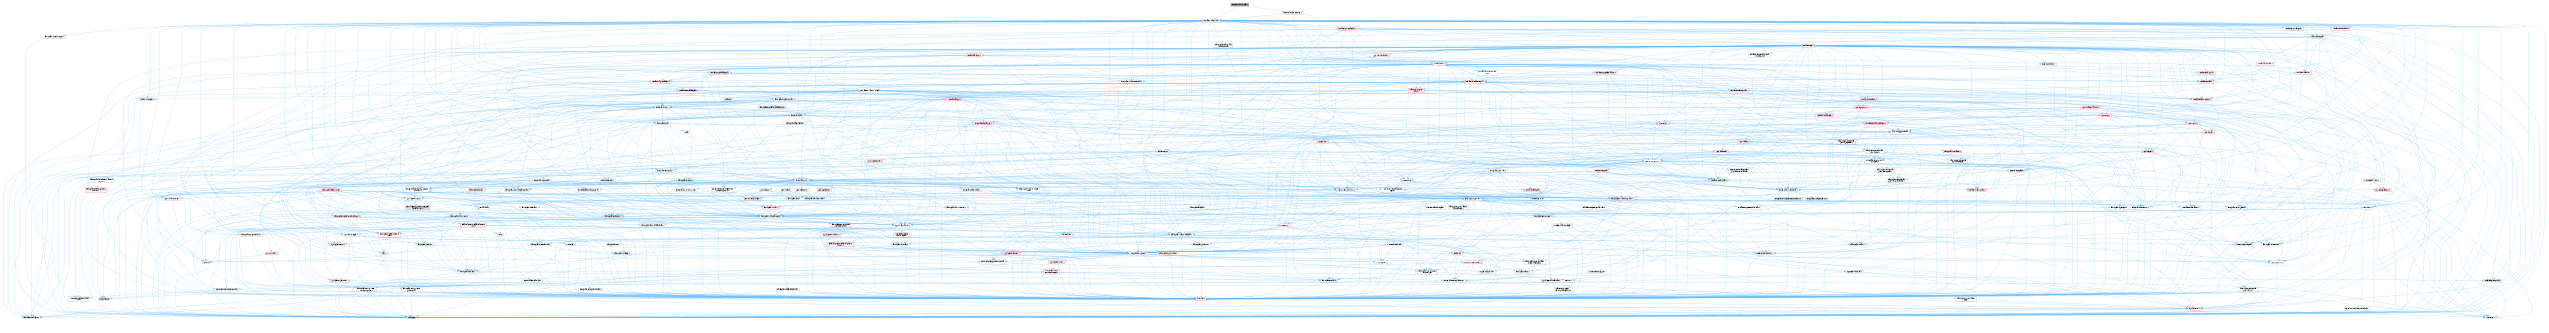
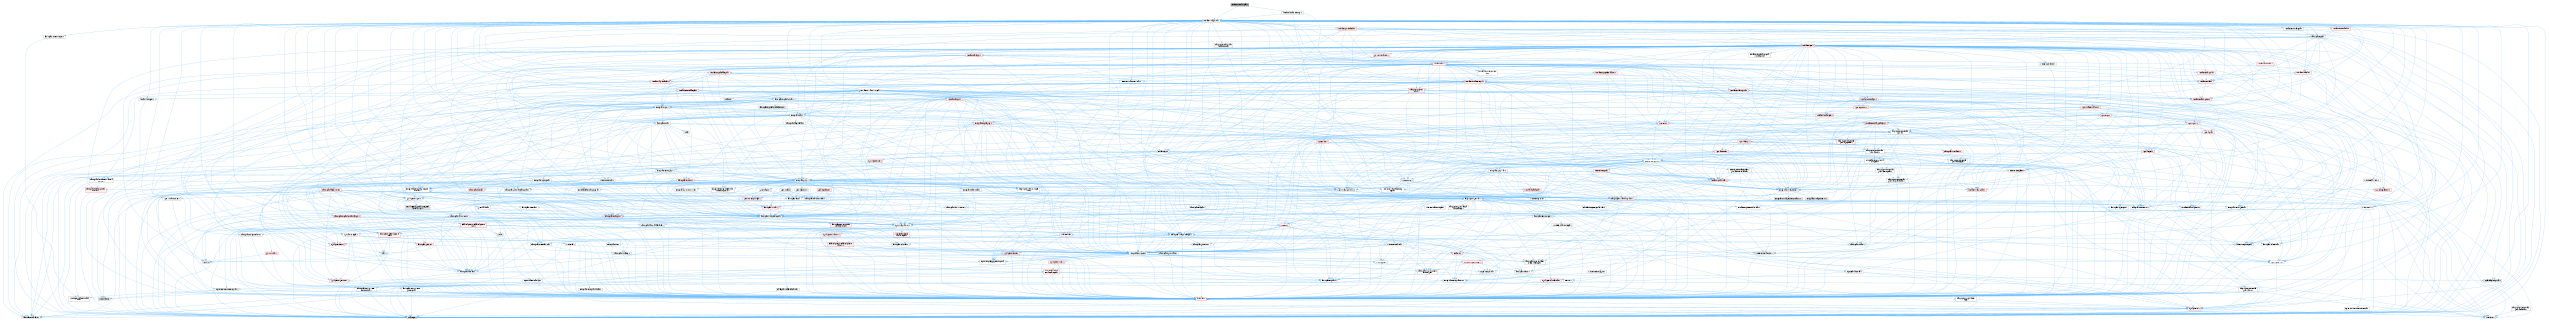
(1131, 82) -> (1131, 82)
(1900, 132) -> (1900, 132)
(2191, 208) -> (2191, 208)
(366, 289) -> (366, 289)
(1563, 289) -> none
none -> (2521, 309)
